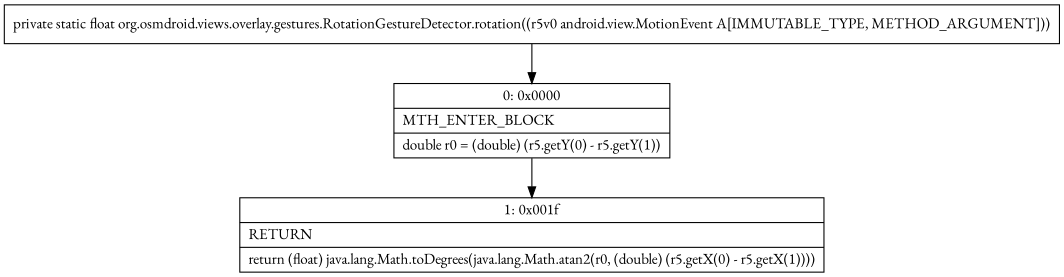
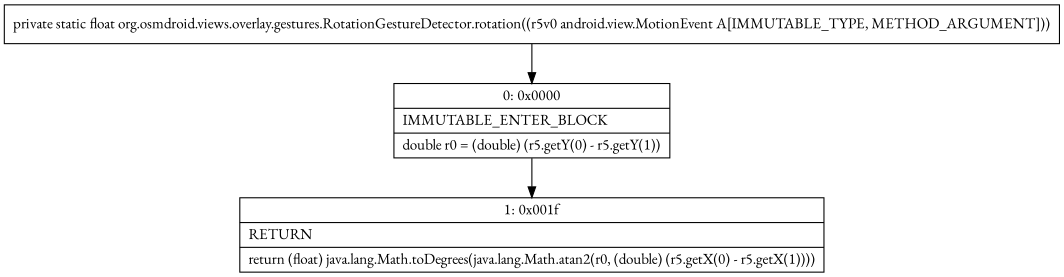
(479, 120) -> (505, 120)
